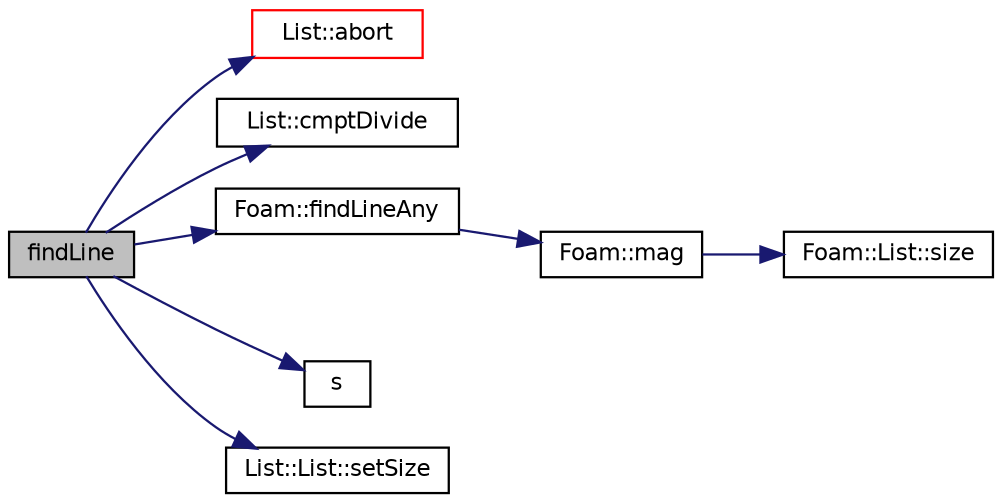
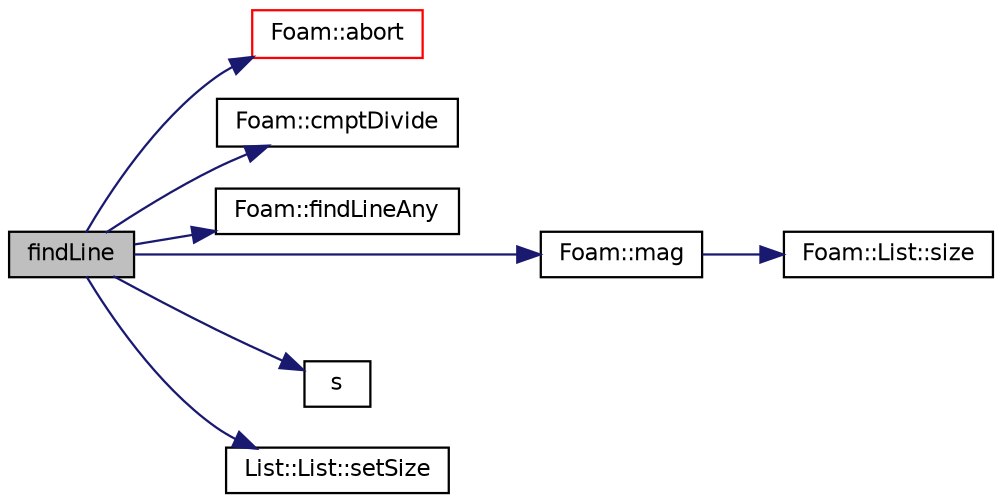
(337, 34) -> (337, 34)
(337, 123) -> (337, 123)
(488, 234) -> (326, 254)
